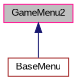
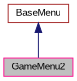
(38, 45) -> (38, 45)
